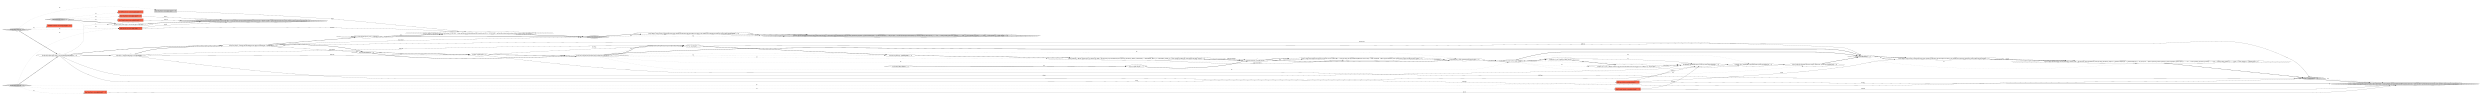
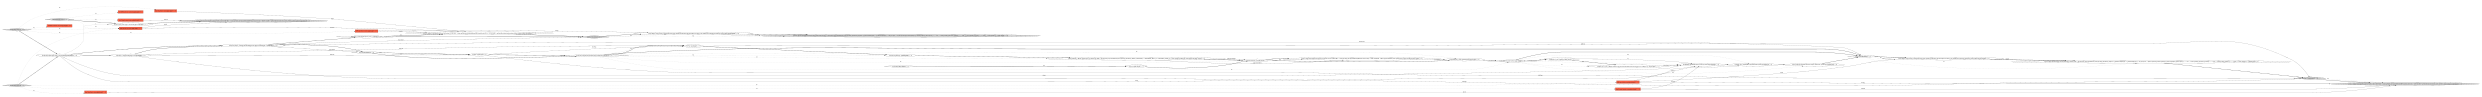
(166, 11) -> (166, 11)
(131, 16) -> none
none -> (367, 31)
